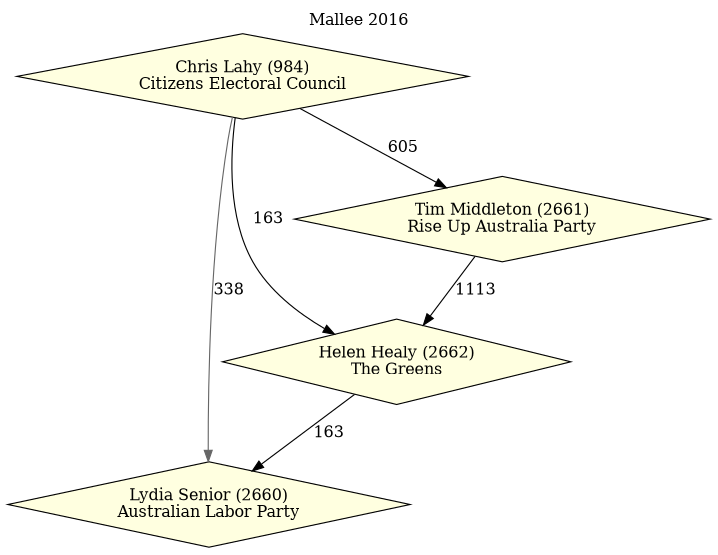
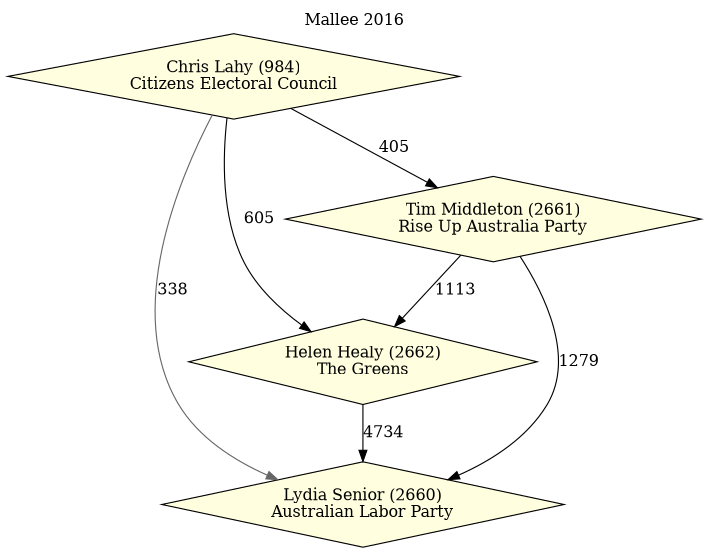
(403, 148) -> (394, 148)
(269, 219) -> (260, 219)
none -> (555, 385)
(329, 433) -> (384, 433)
